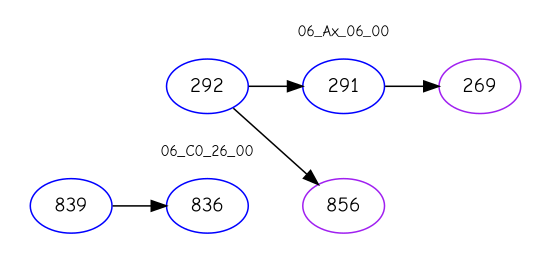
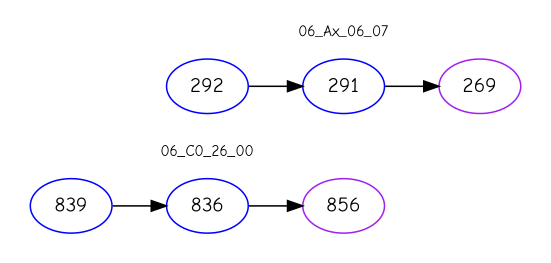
(344, 33) -> (344, 33)
(277, 148) -> (268, 206)
